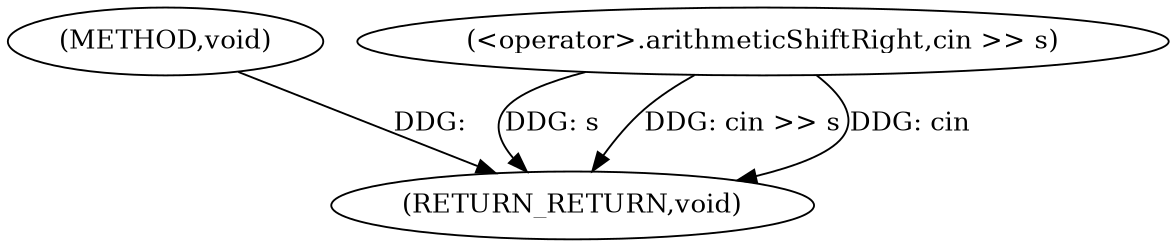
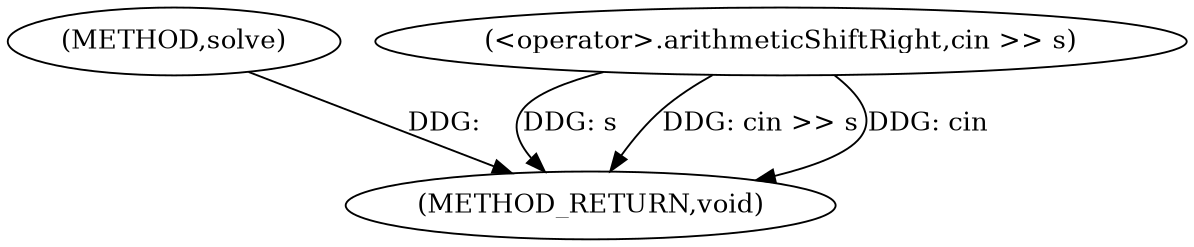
(166, 41) -> (174, 41)
(573, 205) -> (591, 205)
